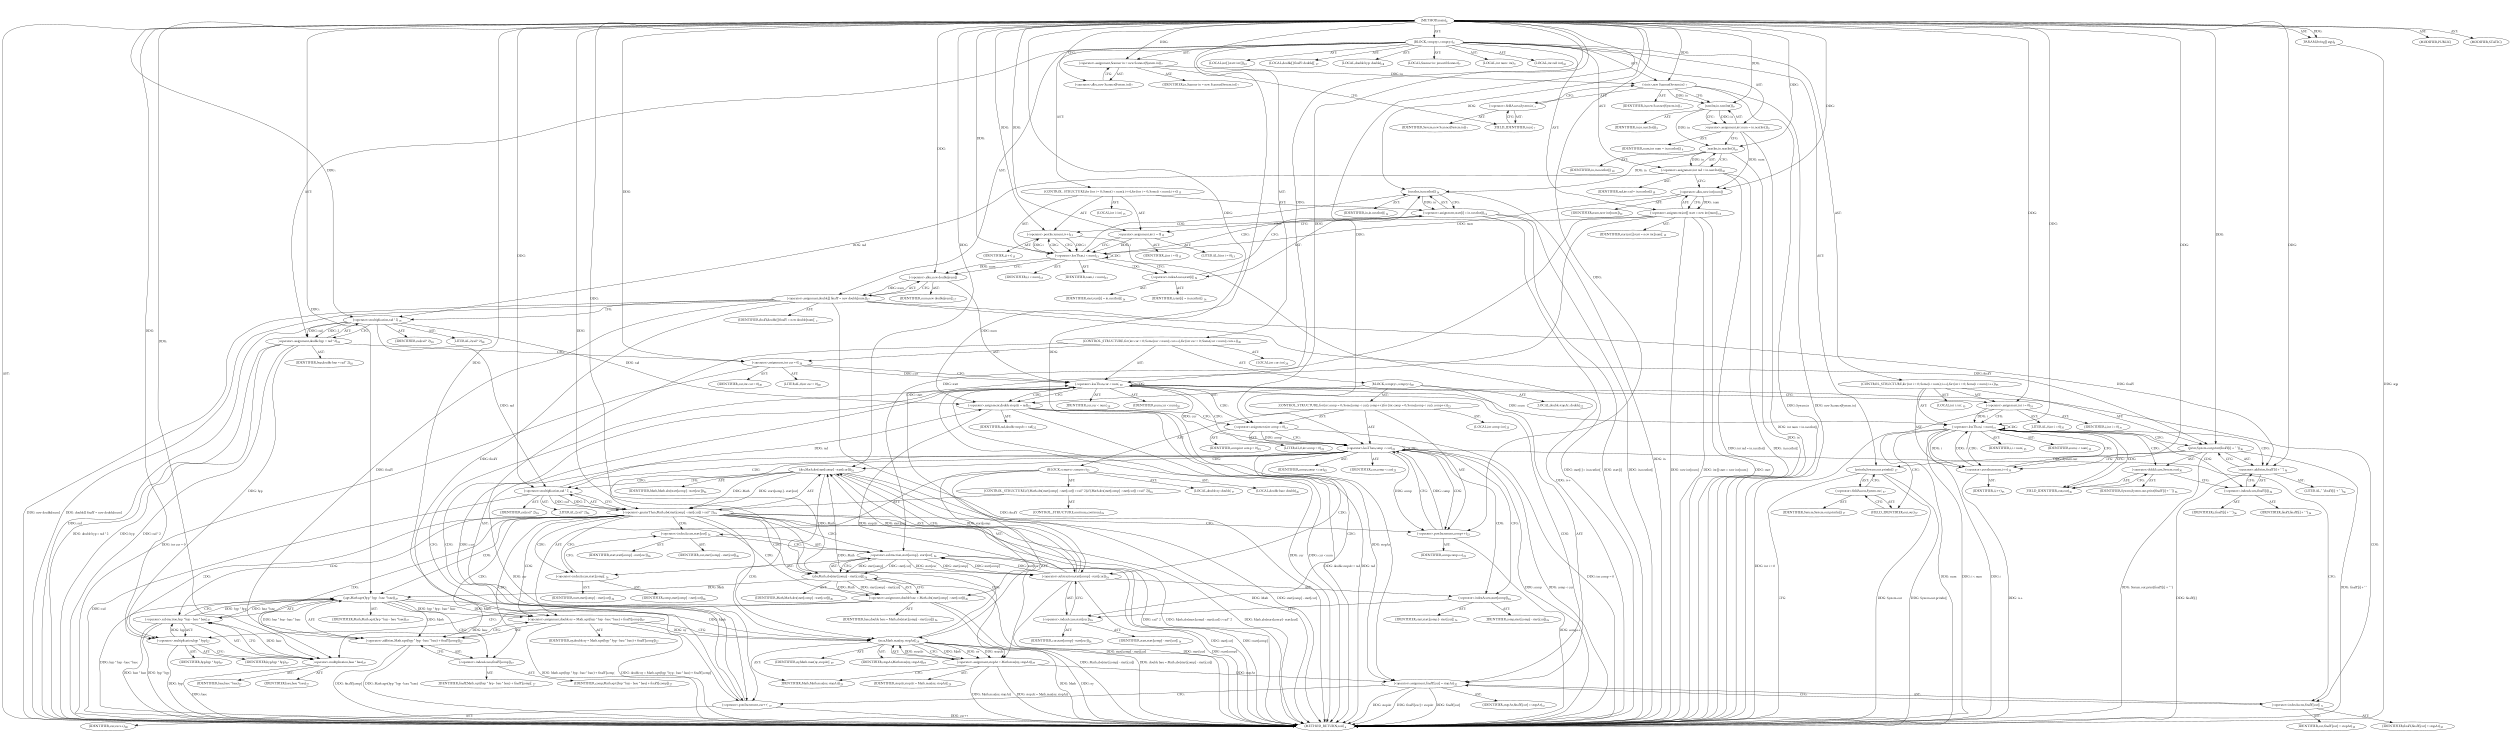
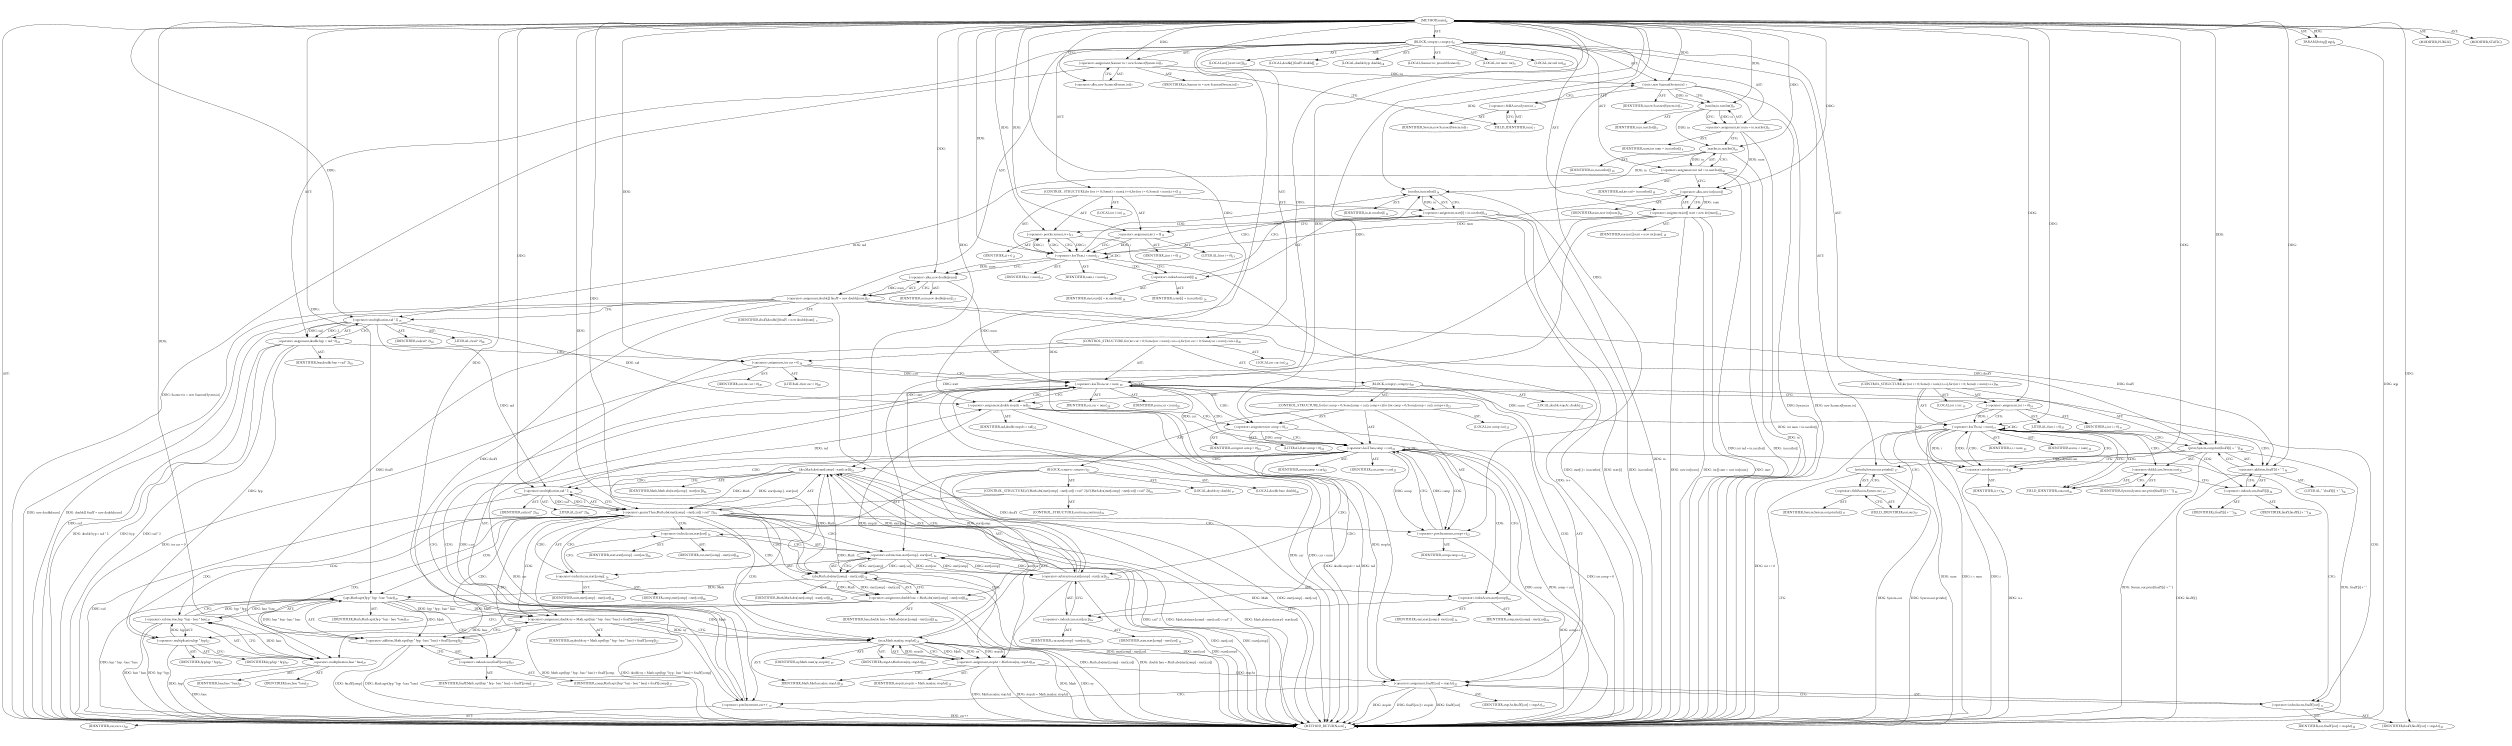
(142, 52) -> (2316, 29)
none -> (12, 645)
